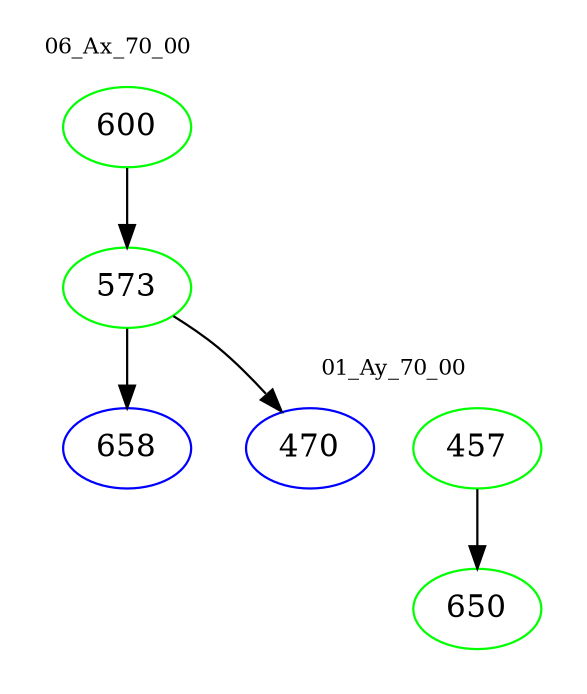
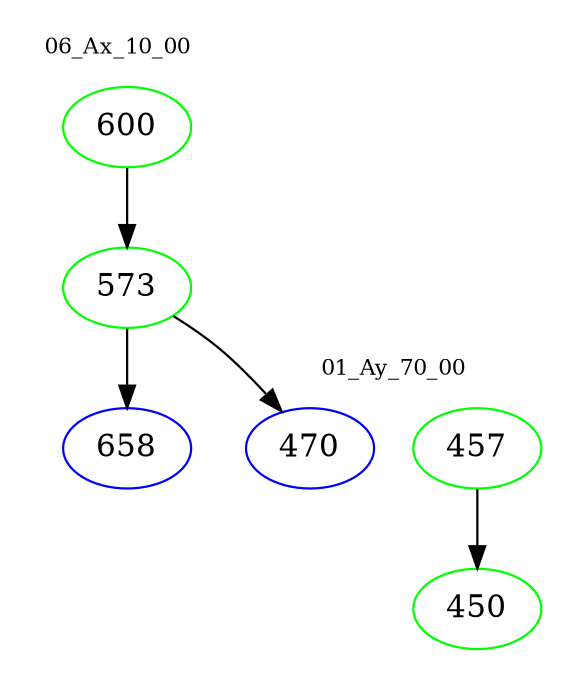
(118, 48) -> (118, 48)
(477, 609) -> (477, 609)
